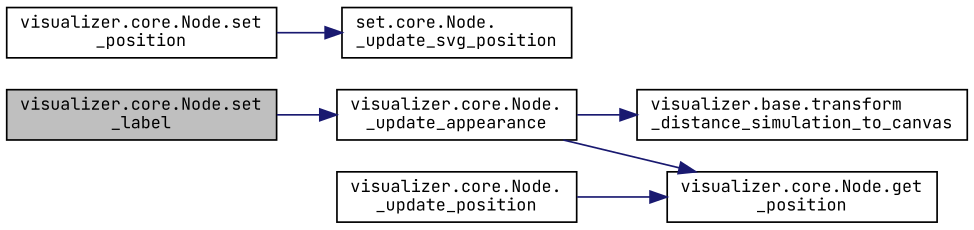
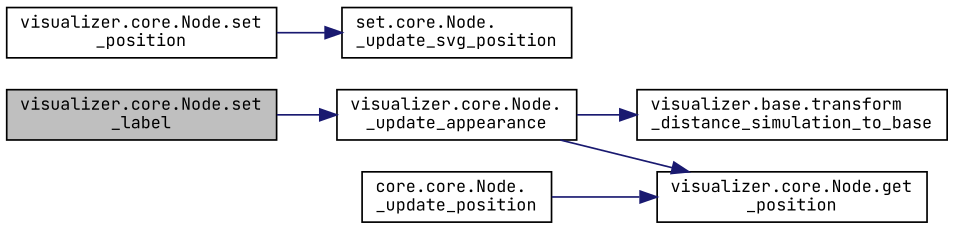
(802, 115) -> (792, 115)
(457, 197) -> (457, 197)
